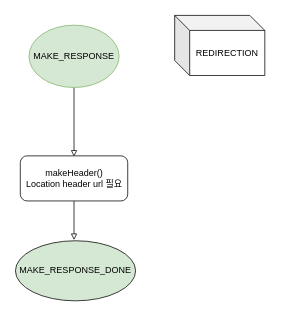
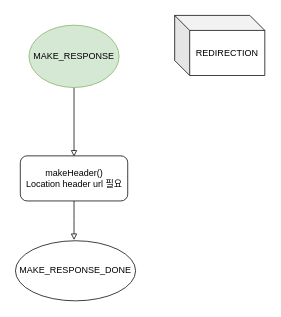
(75, 270) -> (75, 270)
